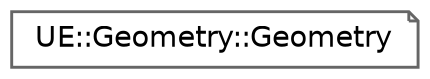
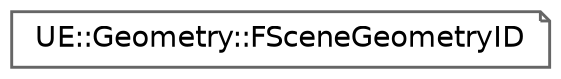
(215, 39) -> (281, 39)
